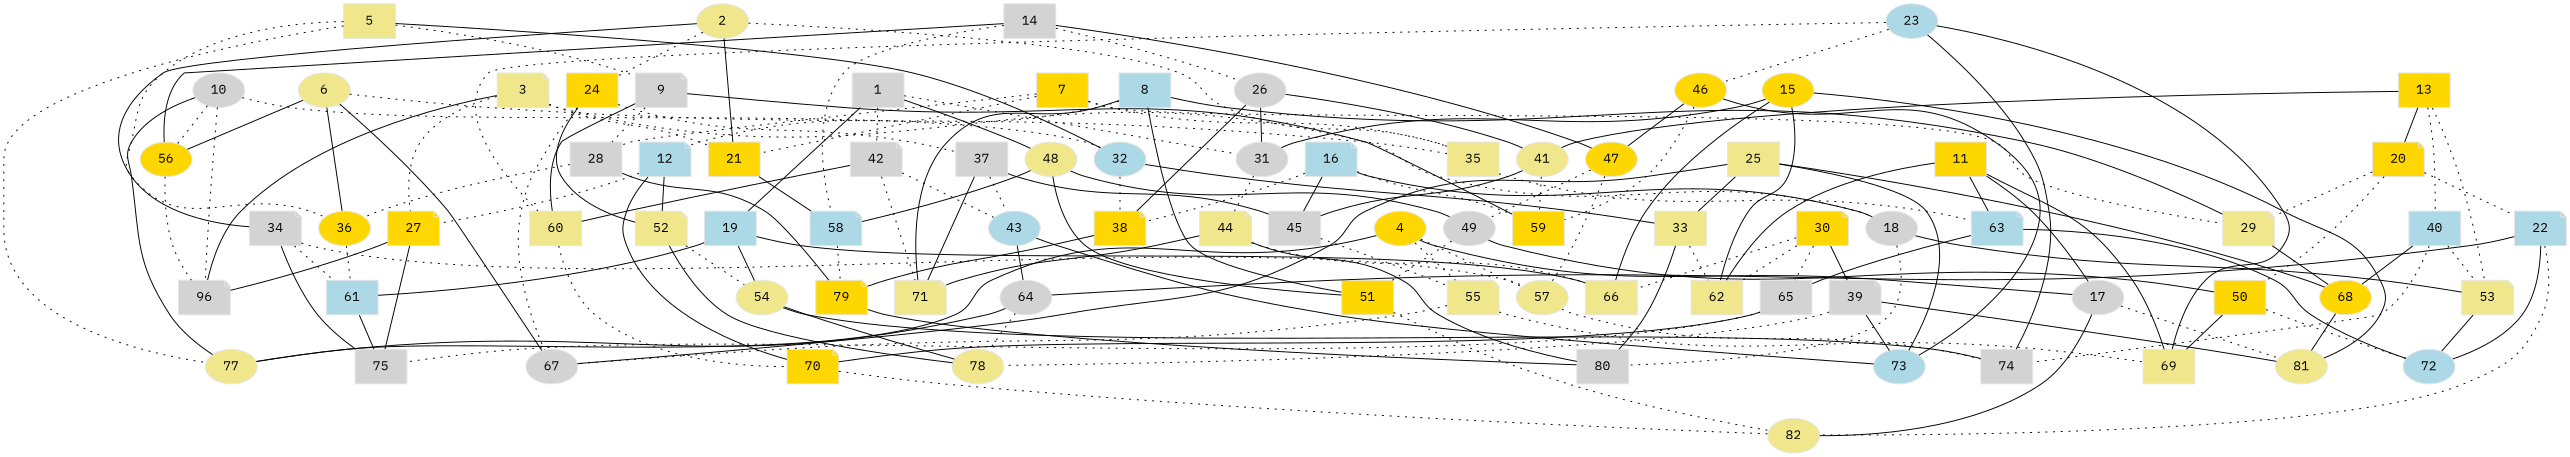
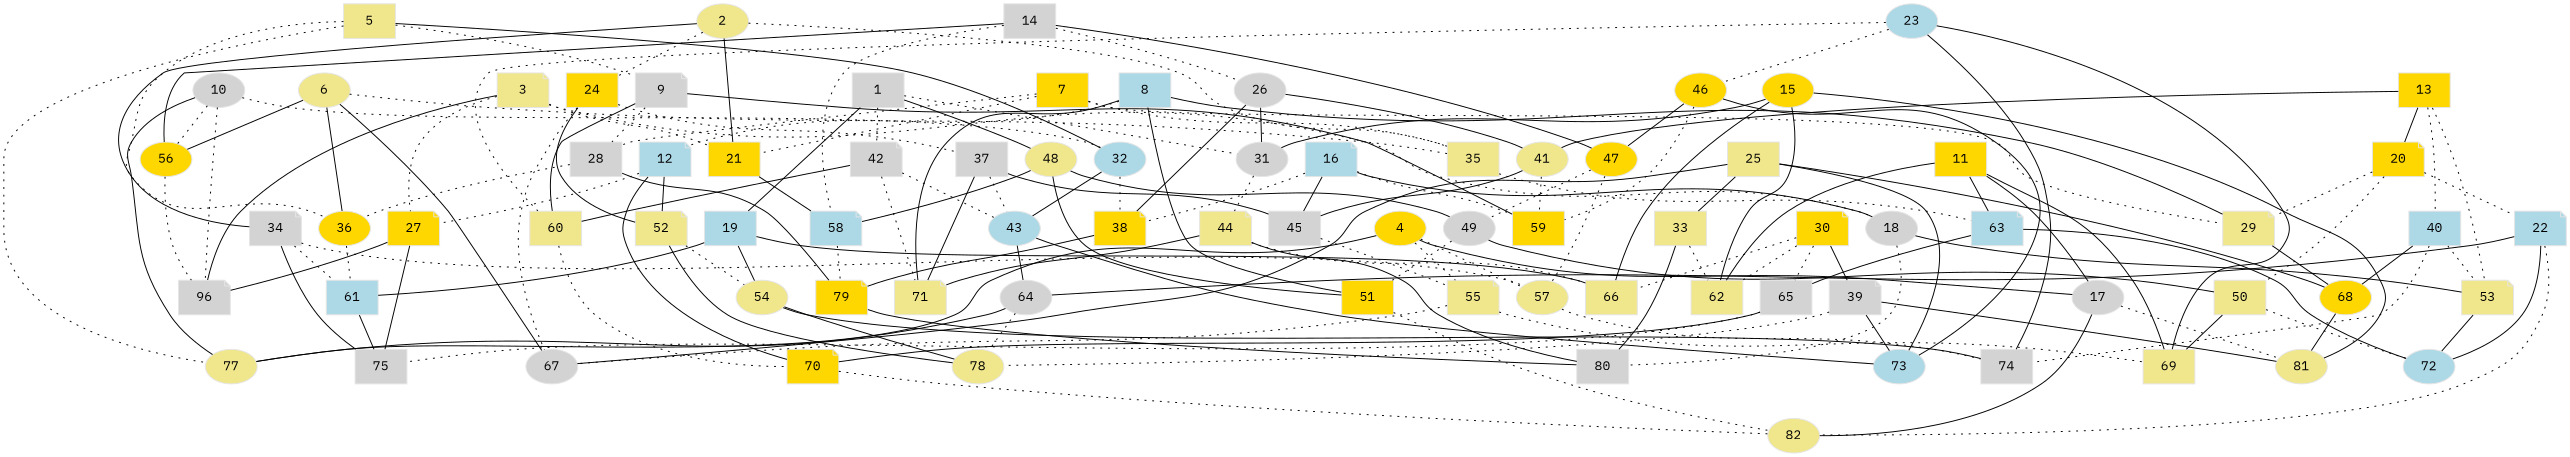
(1387, 193) -> (1065, 195)
(2240, 298) -> (2240, 298)
